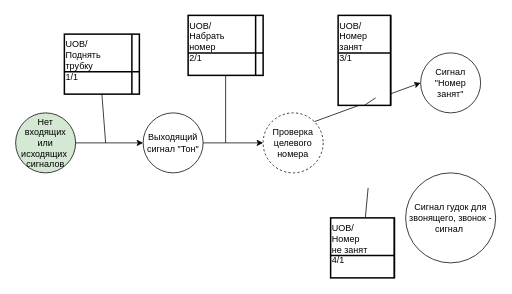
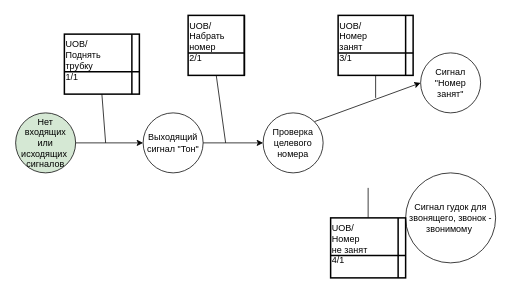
(225, 45) -> (216, 45)
(364, 60) -> (375, 45)
(293, 143) -> (293, 143)
(450, 218) -> (450, 218)
(362, 248) -> (368, 248)
